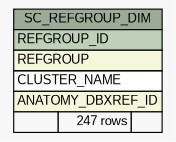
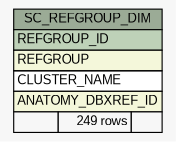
(102, 122) -> (102, 122)
